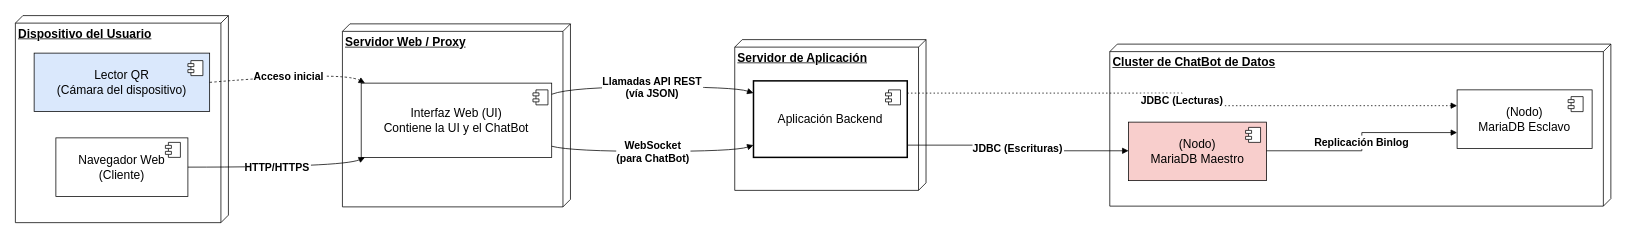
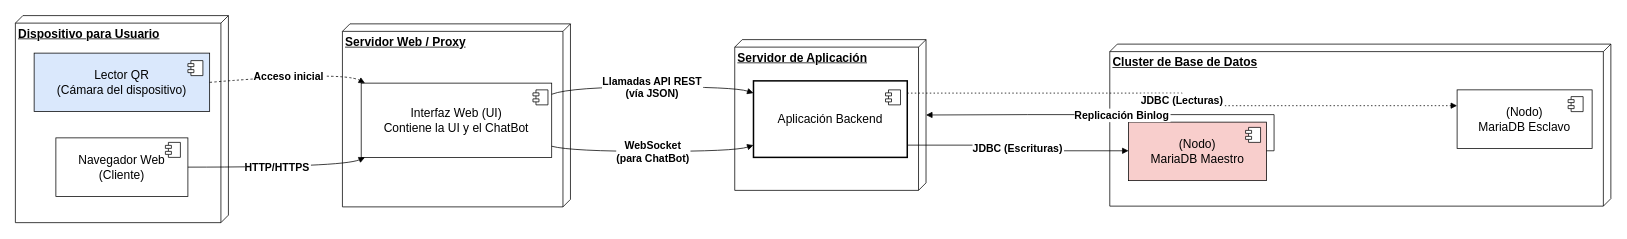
(68, 32) -> (72, 32)
(1175, 61) -> (1167, 61)
(1362, 141) -> (1121, 114)
